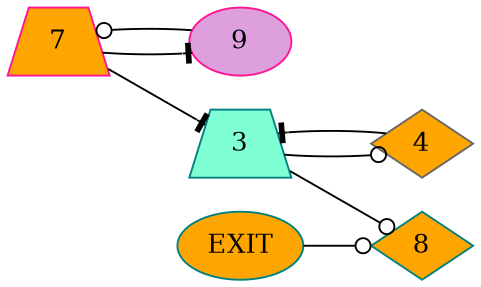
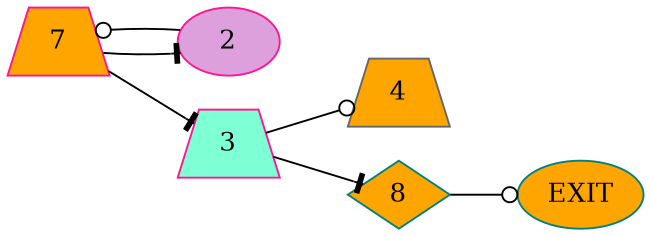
(240, 42) -> (229, 42)
(337, 131) -> none
(240, 144) -> (229, 144)
(422, 144) -> (399, 93)
(335, 197) -> (314, 169)
(329, 246) -> (476, 195)
